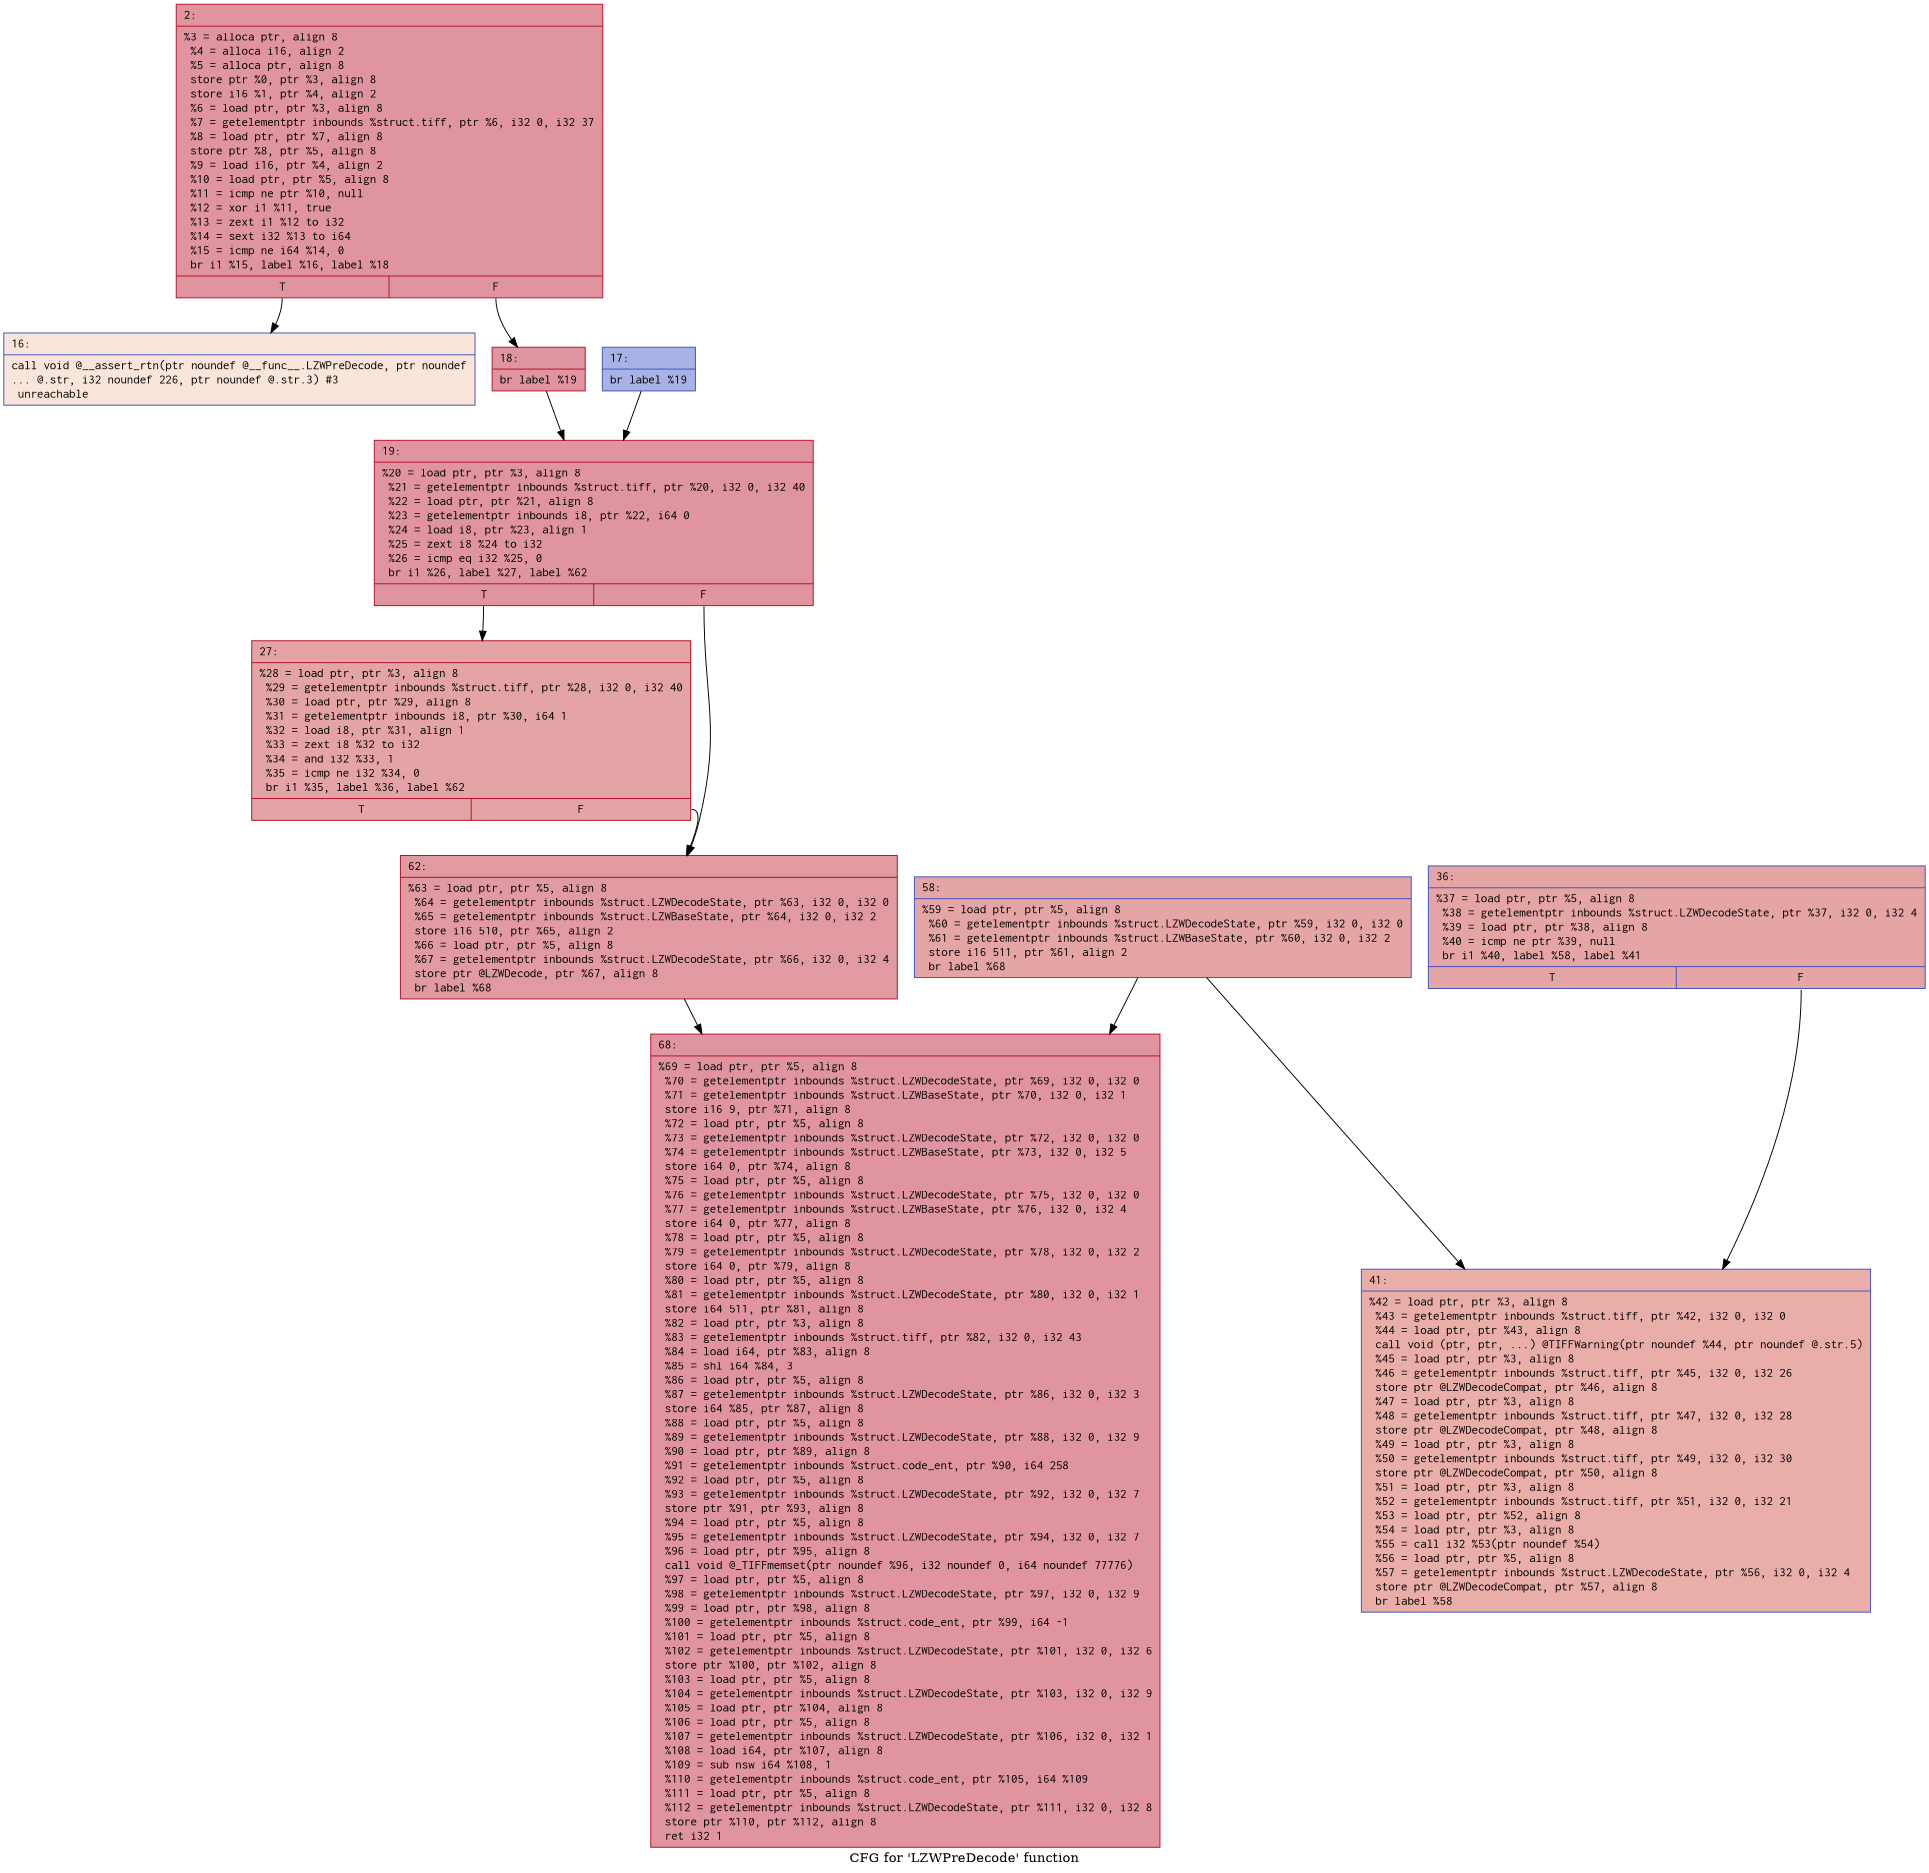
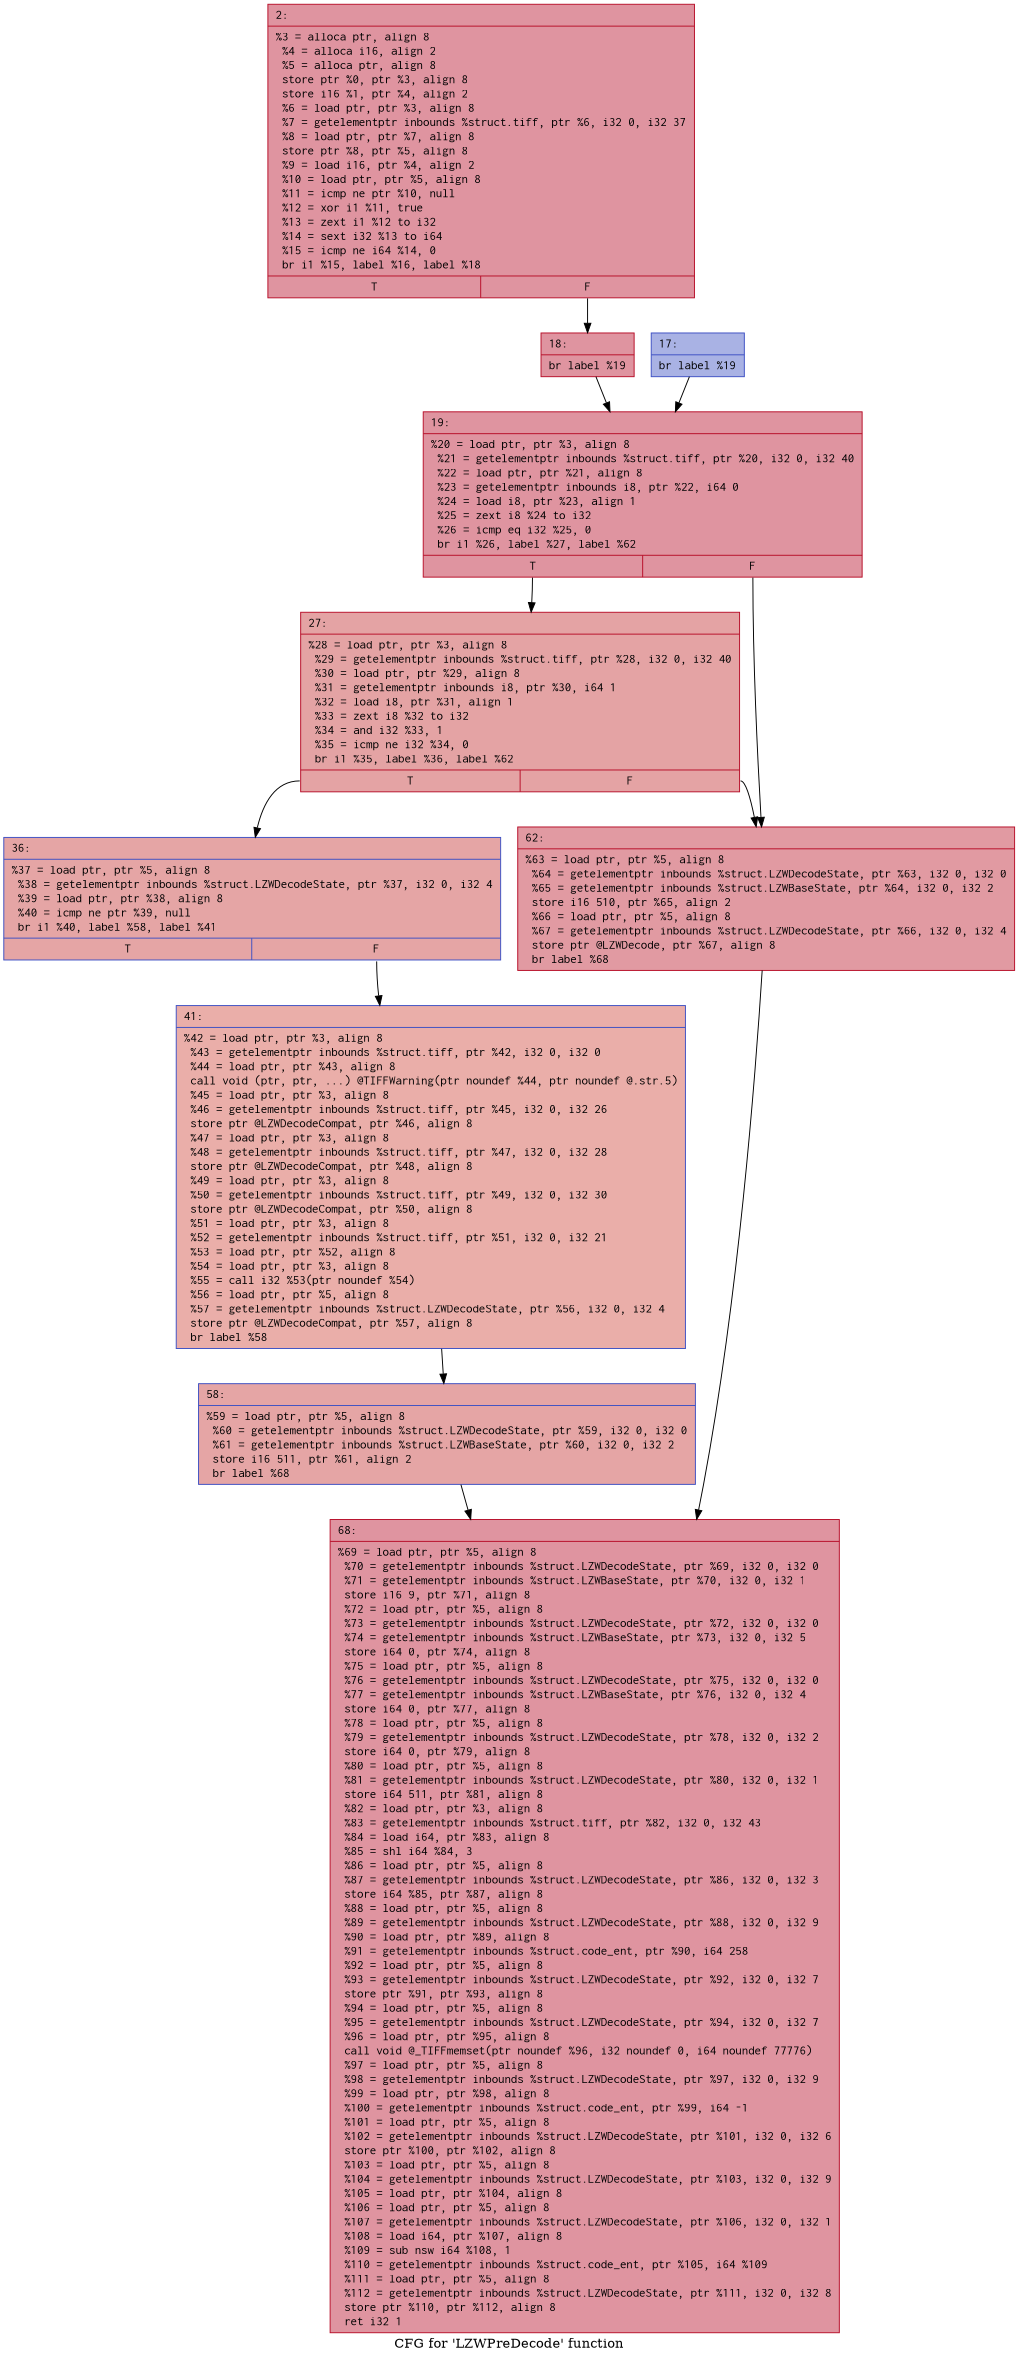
(239, 369) -> none
none -> (271, 796)
(1333, 1120) -> (442, 1361)
